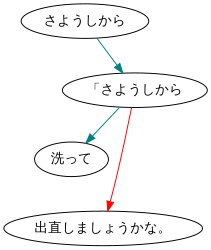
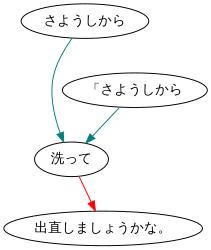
(107, 52) -> (52, 84)
(122, 155) -> (85, 189)
